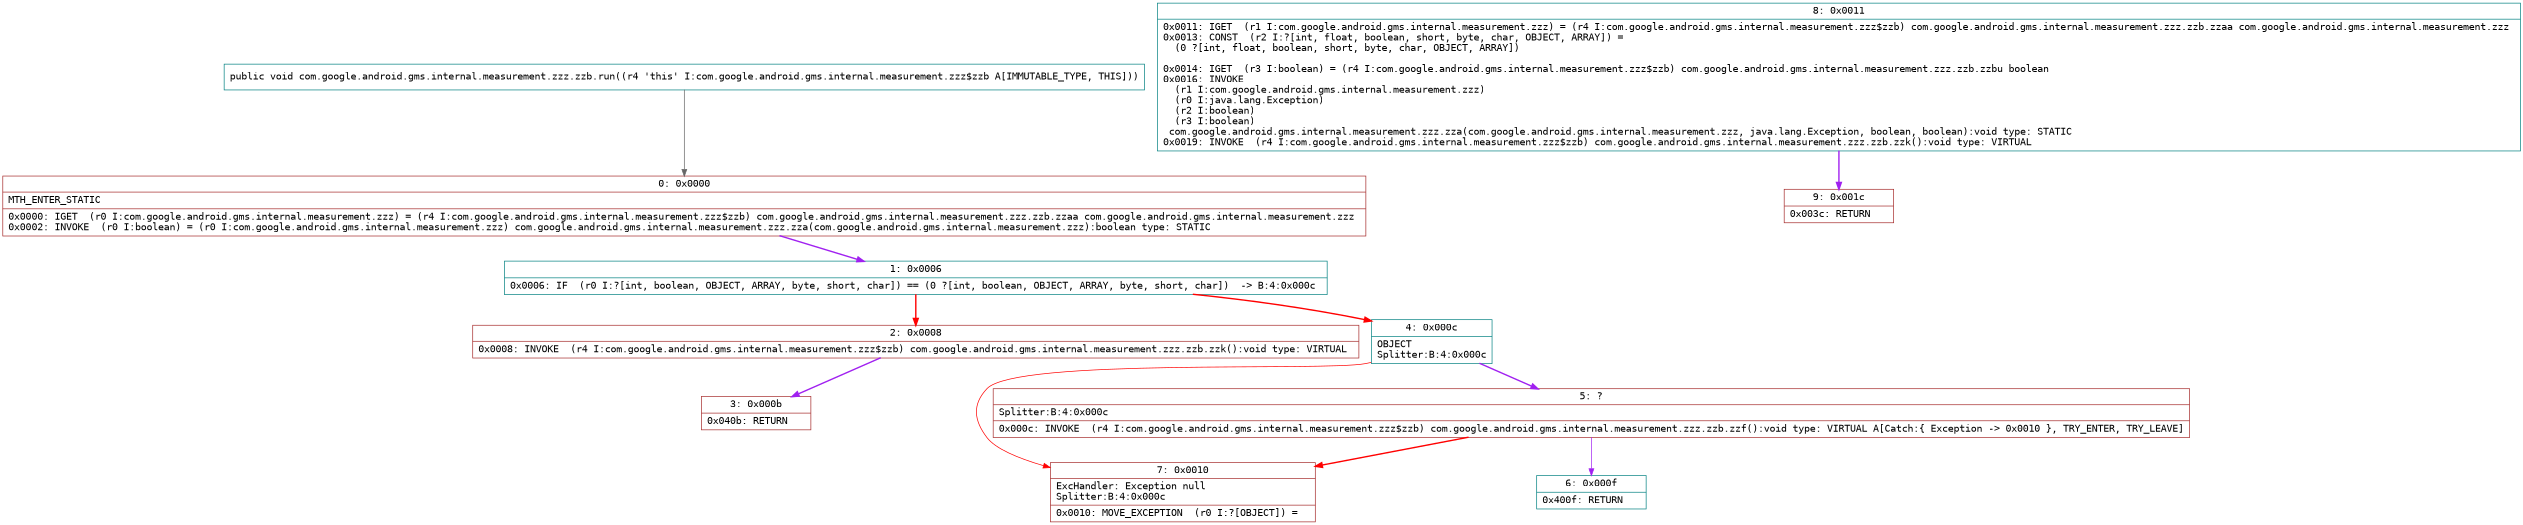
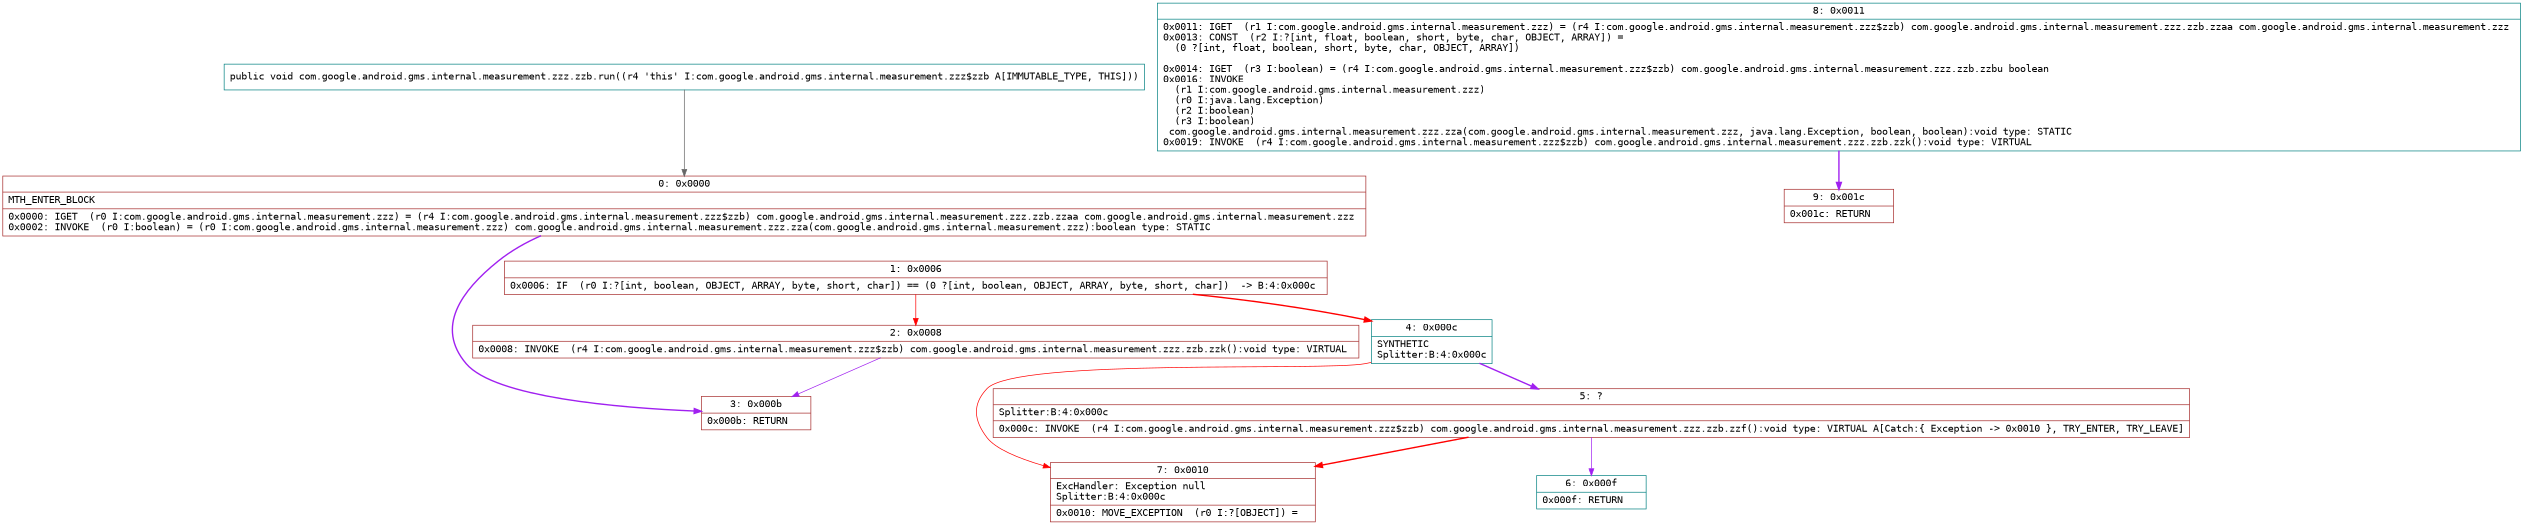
(55, 200) -> (52, 200)
(1839, 214) -> (1839, 214)
(818, 247) -> (493, 381)
(916, 278) -> (916, 278)
(916, 306) -> (916, 306)
(1394, 344) -> (1403, 344)
(840, 376) -> (840, 376)
(756, 421) -> (756, 421)
(1591, 500) -> (1591, 500)
